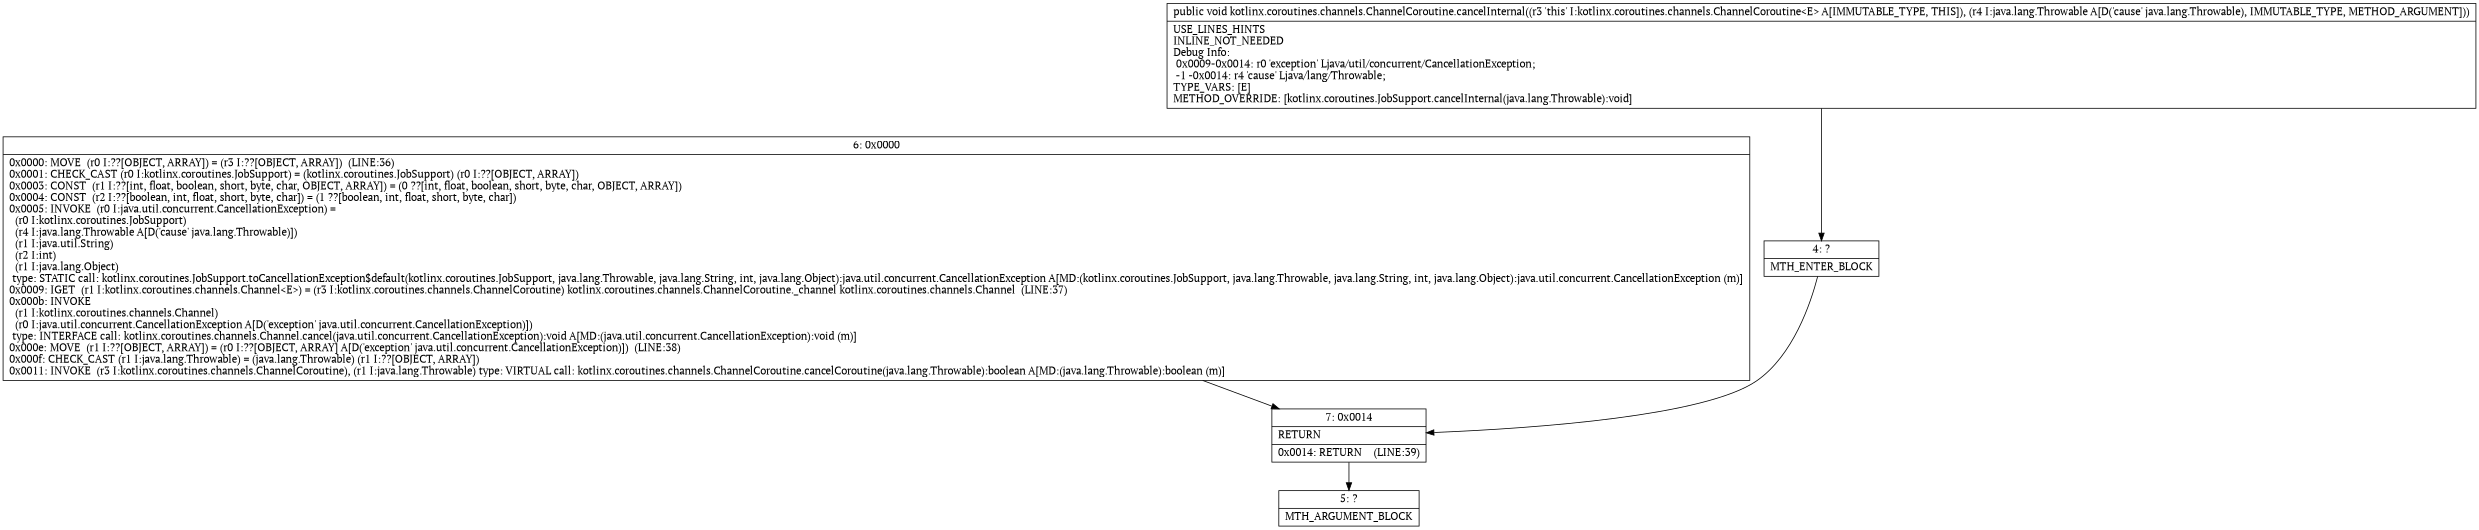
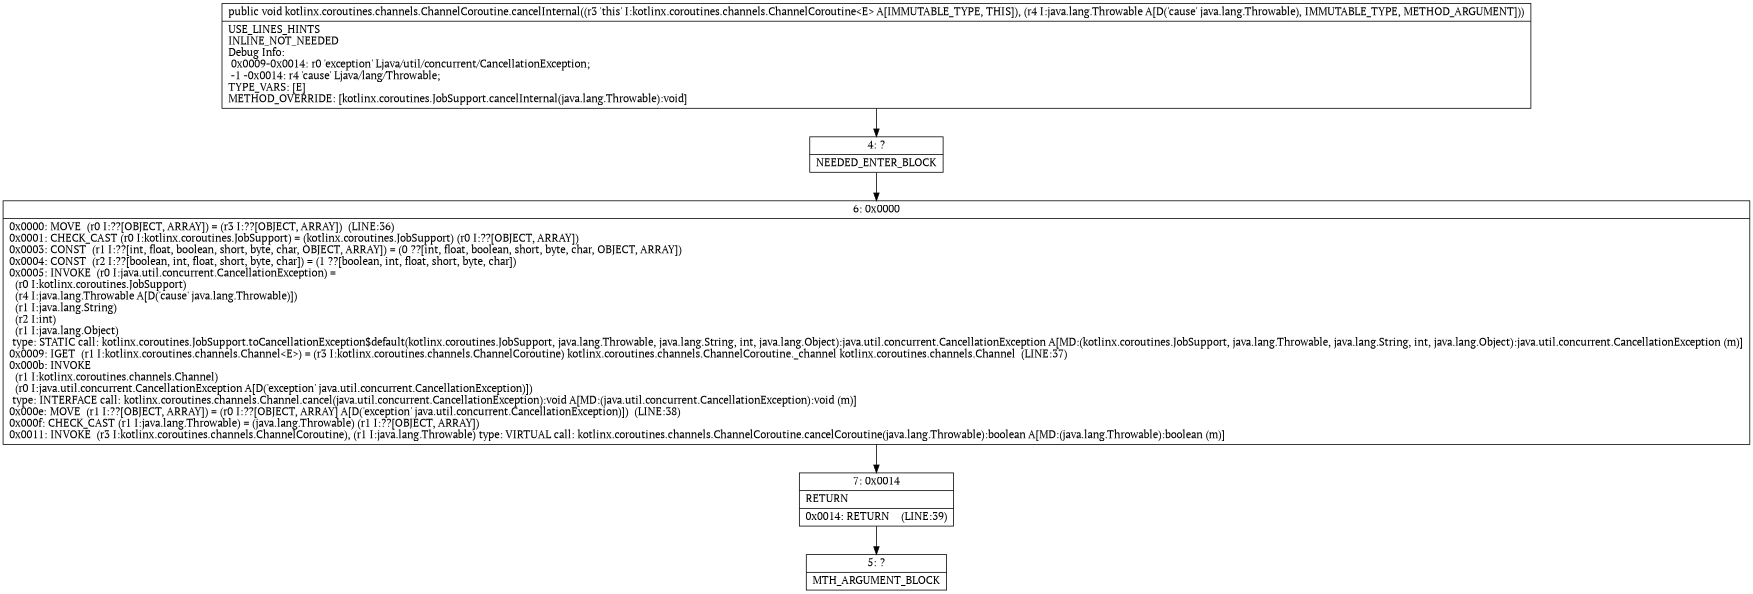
(62, 244) -> (63, 308)
(1821, 267) -> (876, 163)
(1659, 412) -> (876, 183)
